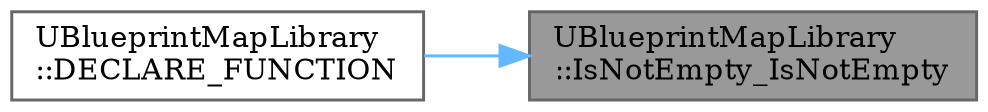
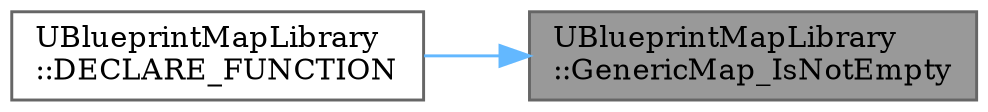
(753, 56) -> (753, 56)
